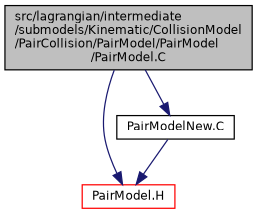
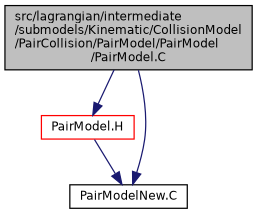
(156, 157) -> (105, 157)
